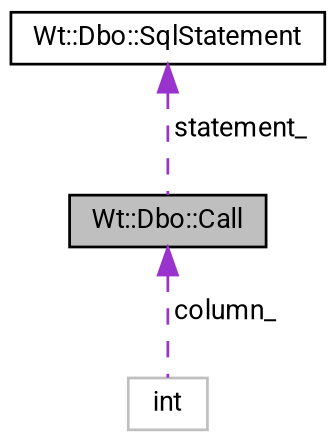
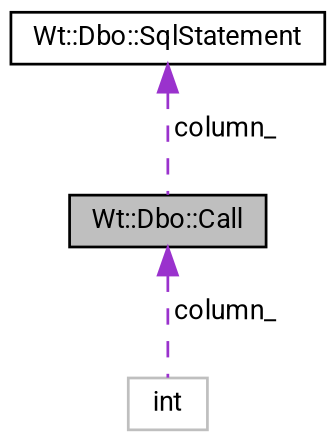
(239, 130) -> (222, 130)
